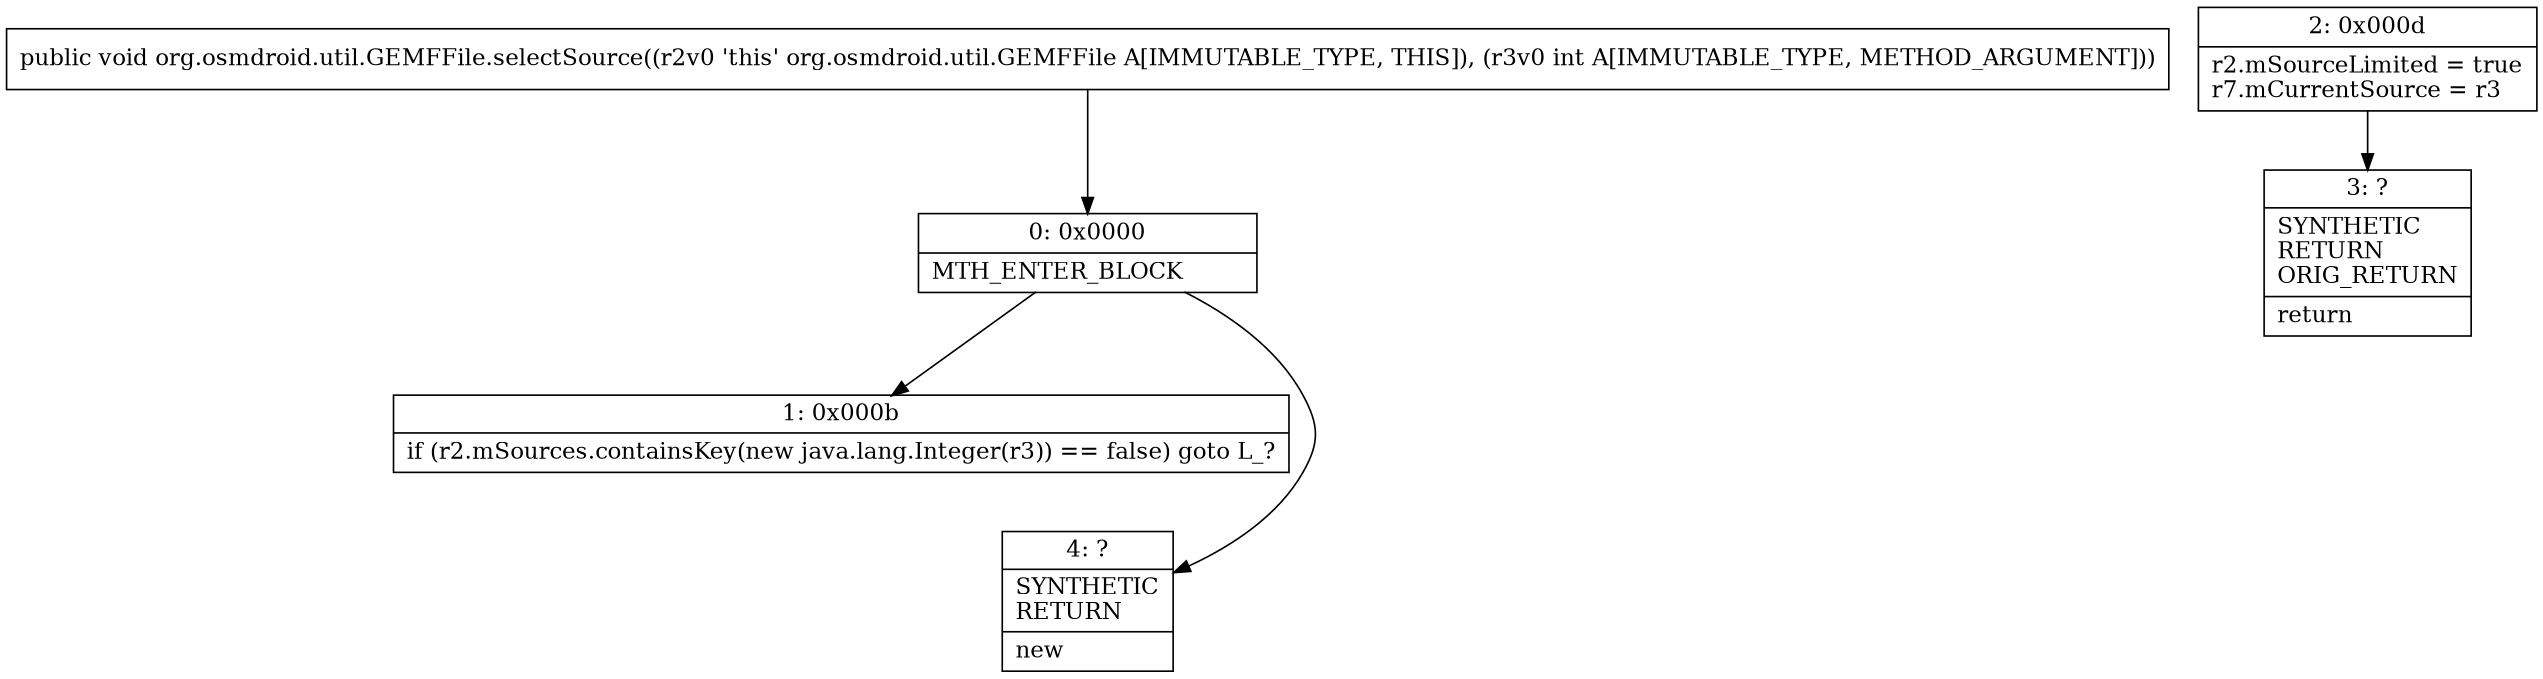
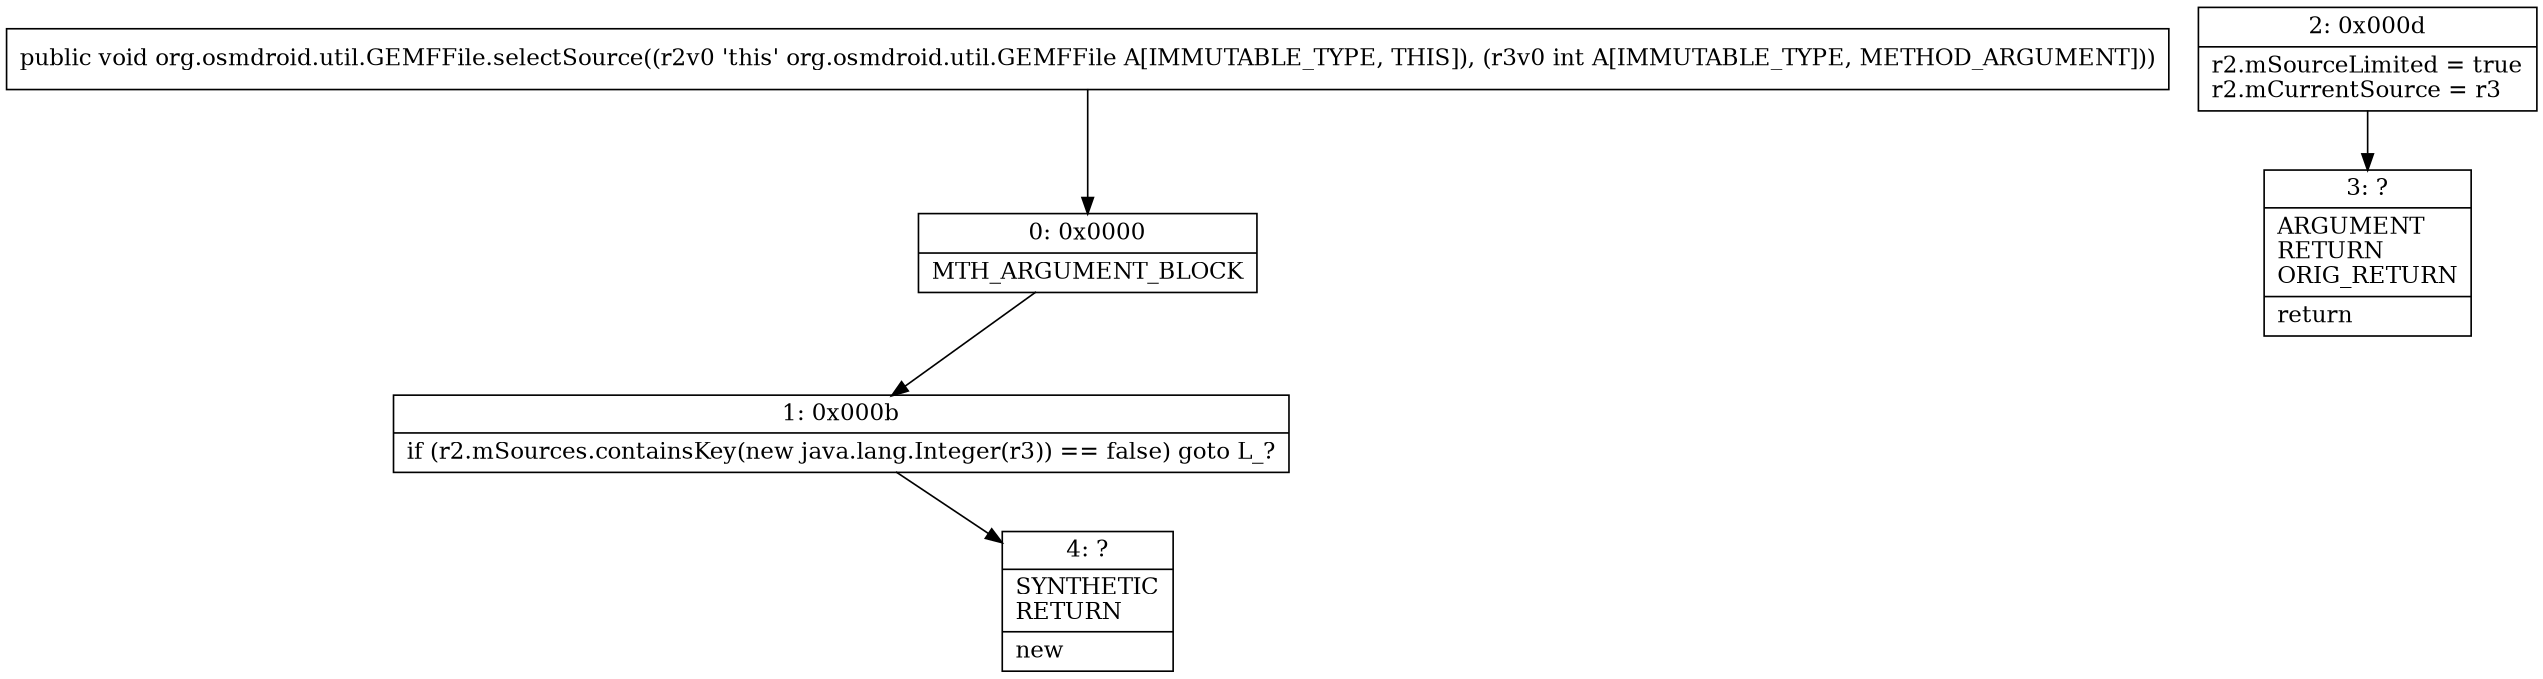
(2357, 90) -> (2357, 90)
(2350, 227) -> (2351, 227)
(1058, 272) -> (1088, 272)
(1315, 429) -> (942, 503)
